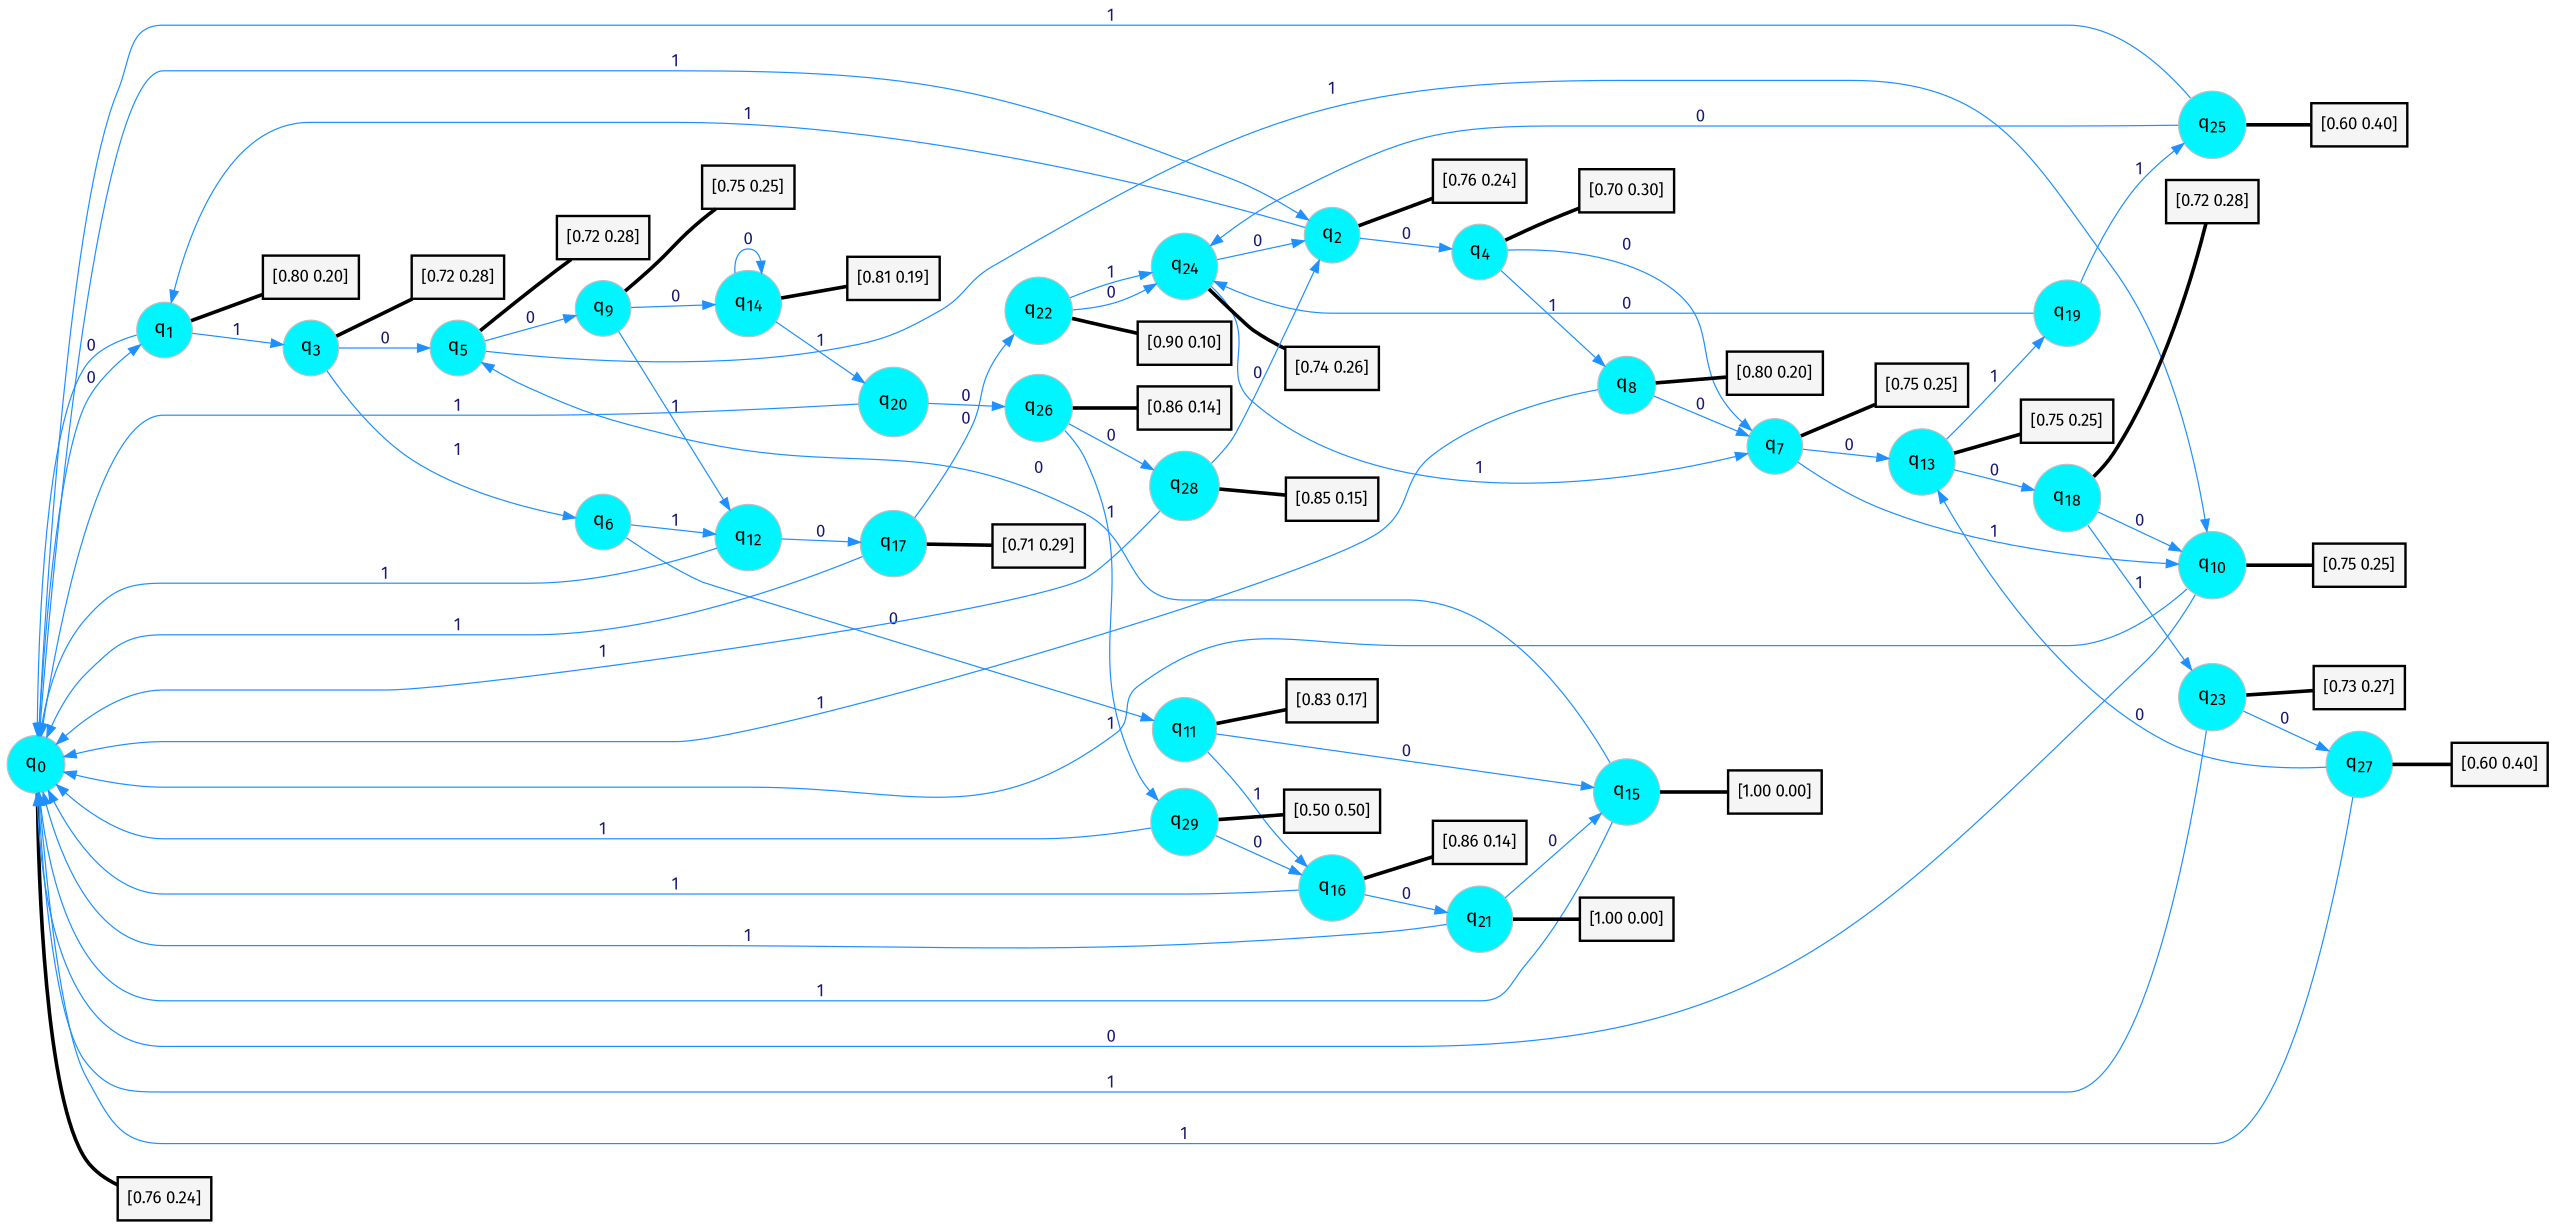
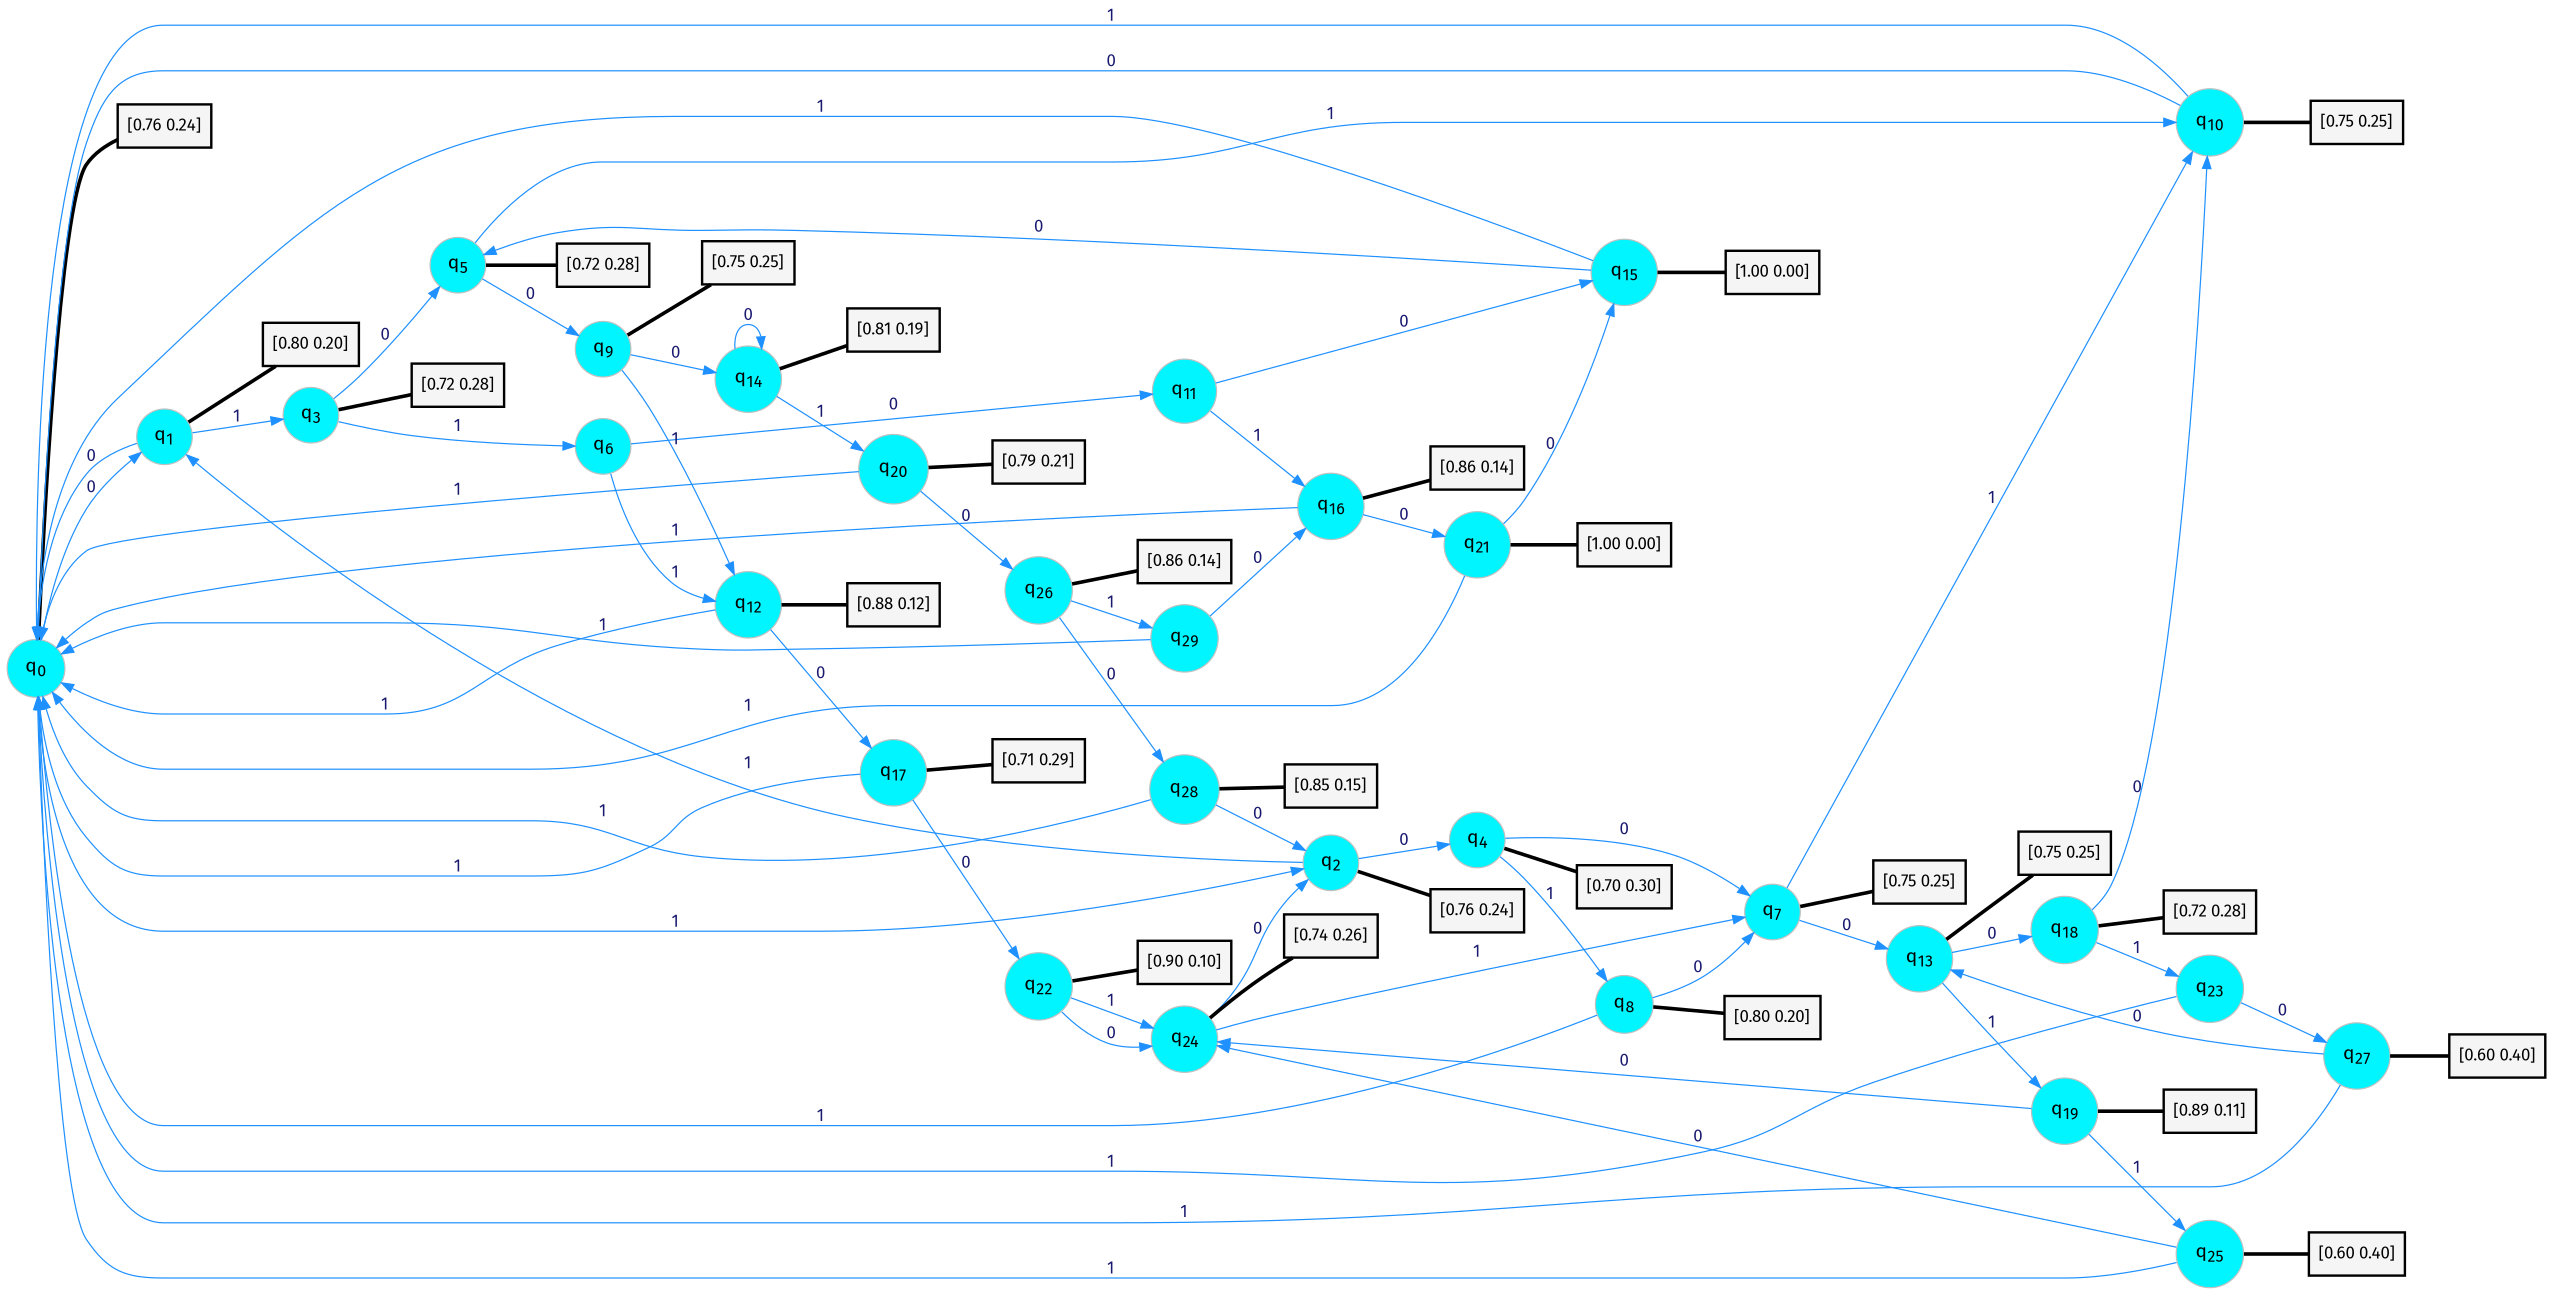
none -> (1039, 462)
none -> (893, 605)
(2359, 688) -> none
(1332, 701) -> none
(1332, 811) -> none
none -> (2210, 1111)
